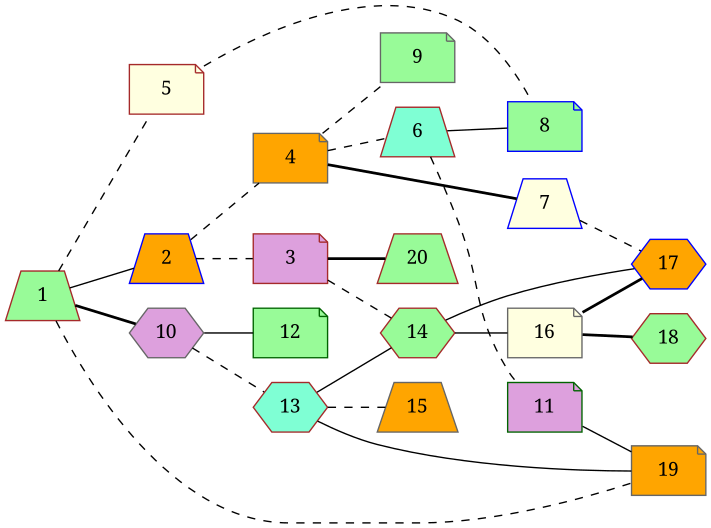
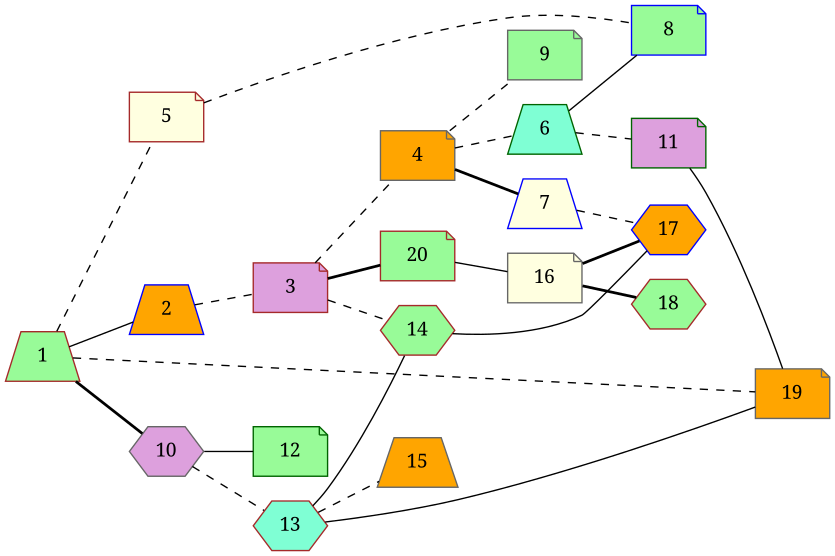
(418, 132) -> (545, 129)
(225, 211) -> (354, 222)
(418, 259) -> (418, 256)
(480, 333) -> (481, 267)
